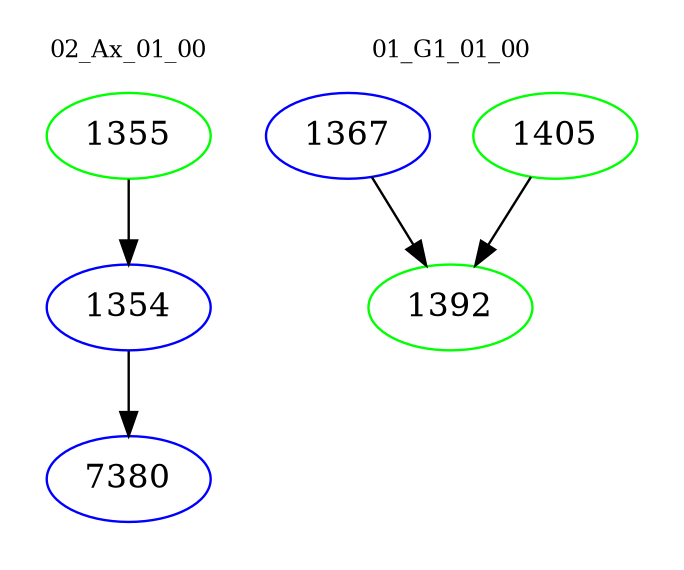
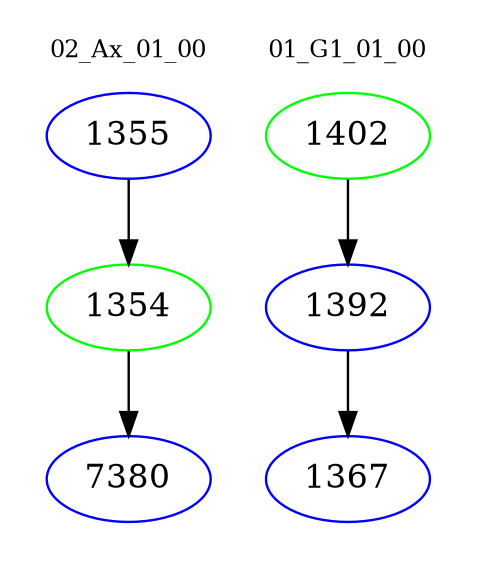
(129, 136) -> (129, 136)
(555, 136) -> (348, 136)
(393, 211) -> (348, 382)
(129, 307) -> (129, 307)
(450, 307) -> (348, 307)
